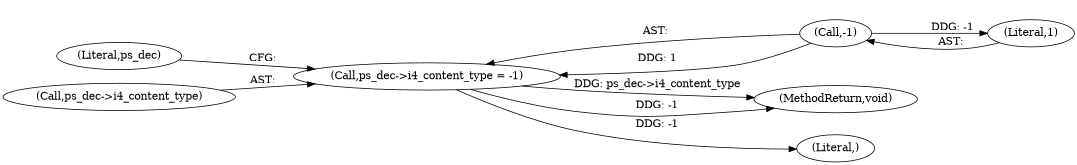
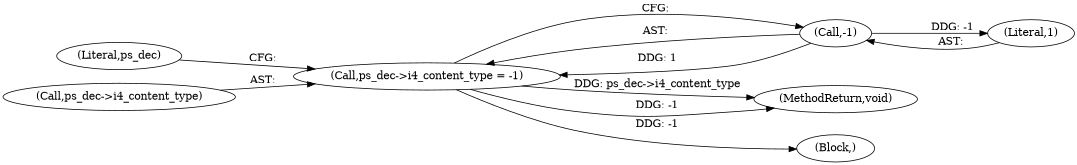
none -> (621, 16)
(836, 148) -> (836, 148)
